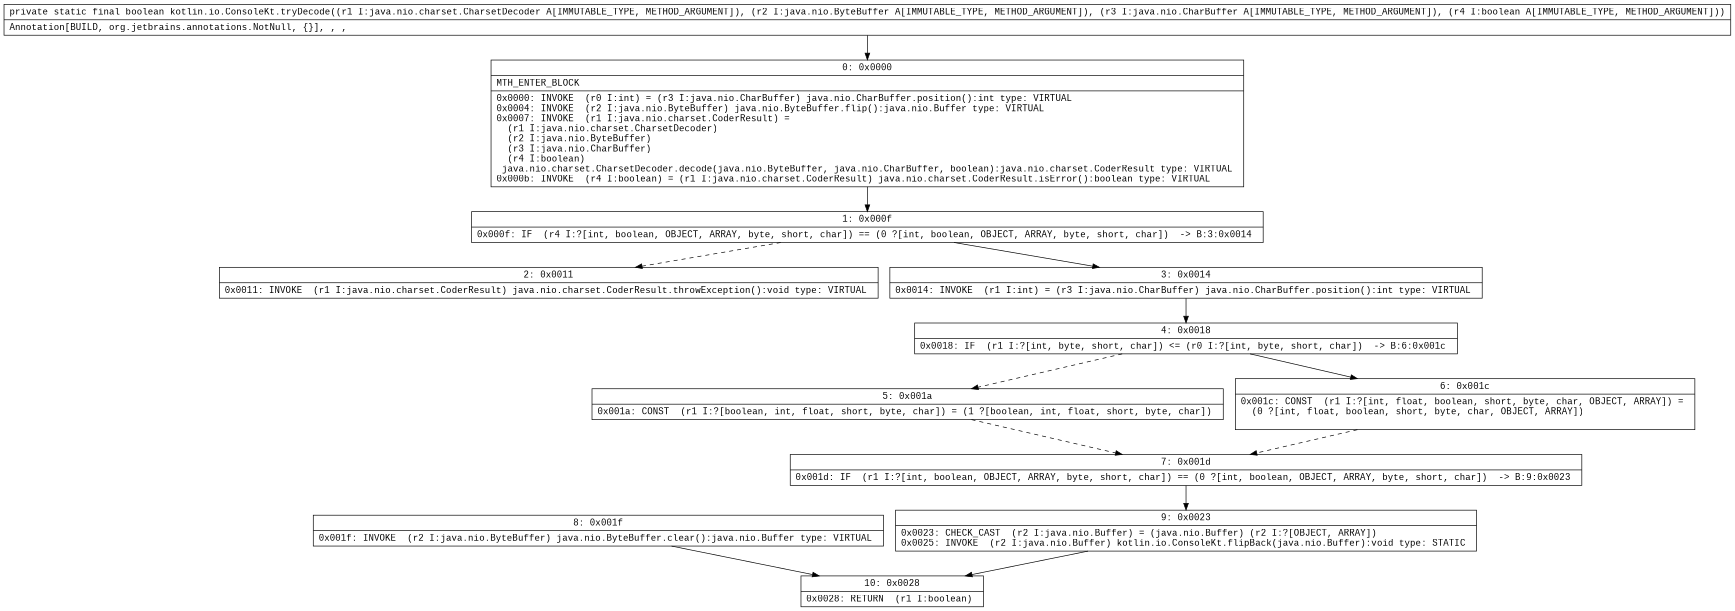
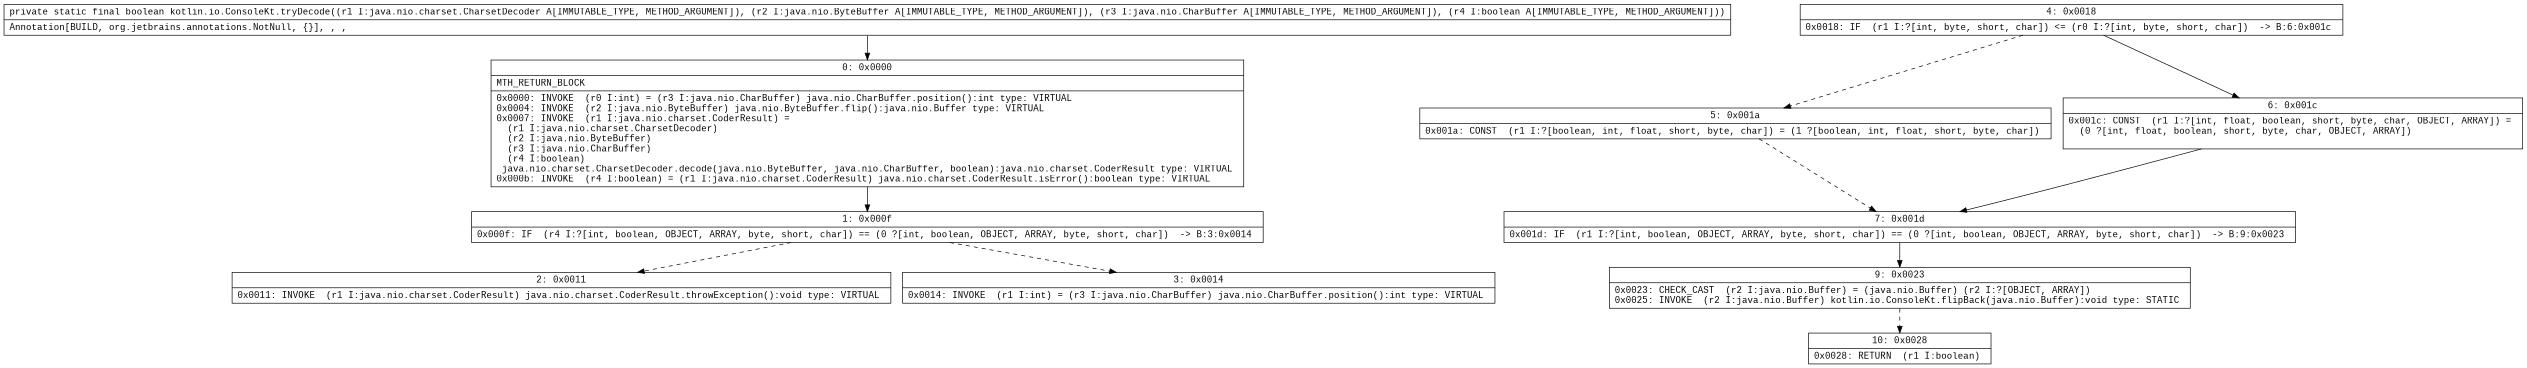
(538, 83) -> (541, 83)
(1023, 254) -> (1030, 257)
(1186, 307) -> none
(1307, 441) -> (2084, 180)
(598, 531) -> none
(1030, 563) -> (1900, 317)
